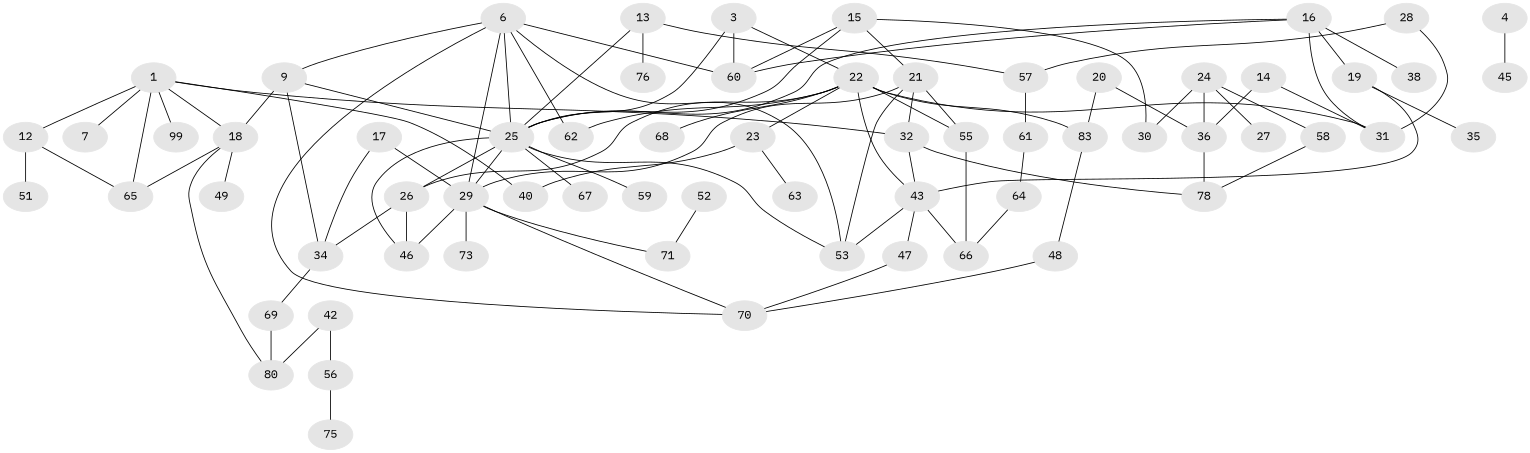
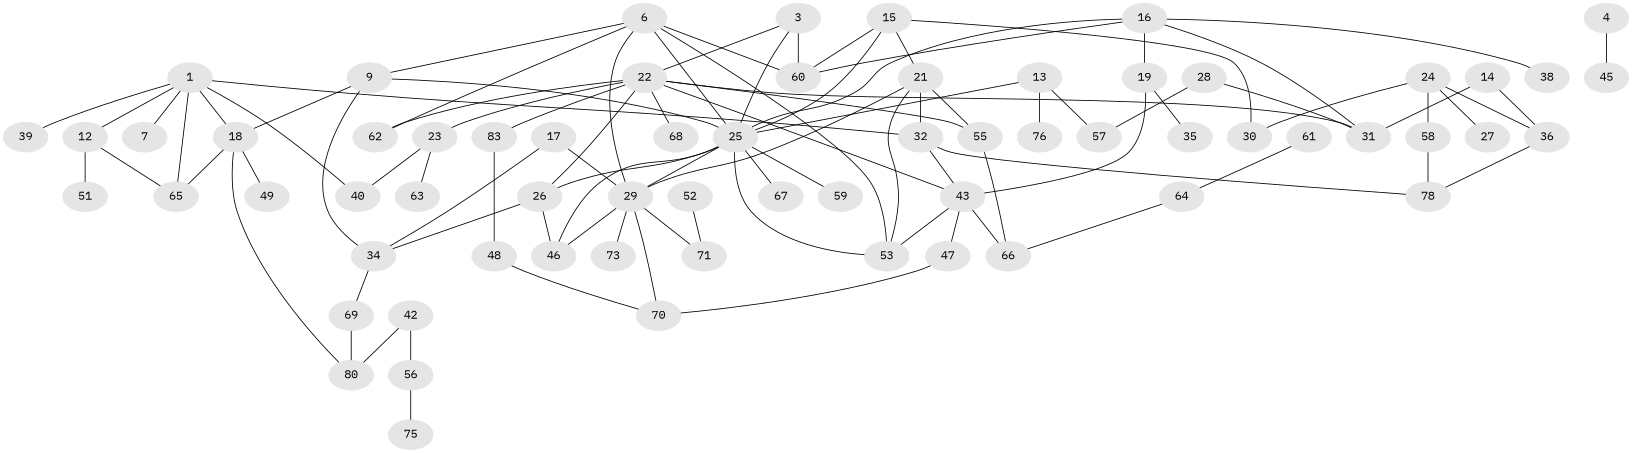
(1099, 78) -> none
(1026, 106) -> none
(176, 137) -> (26, 137)
(330, 285) -> none
